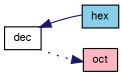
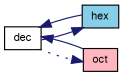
none -> (63, 35)
none -> (68, 43)
